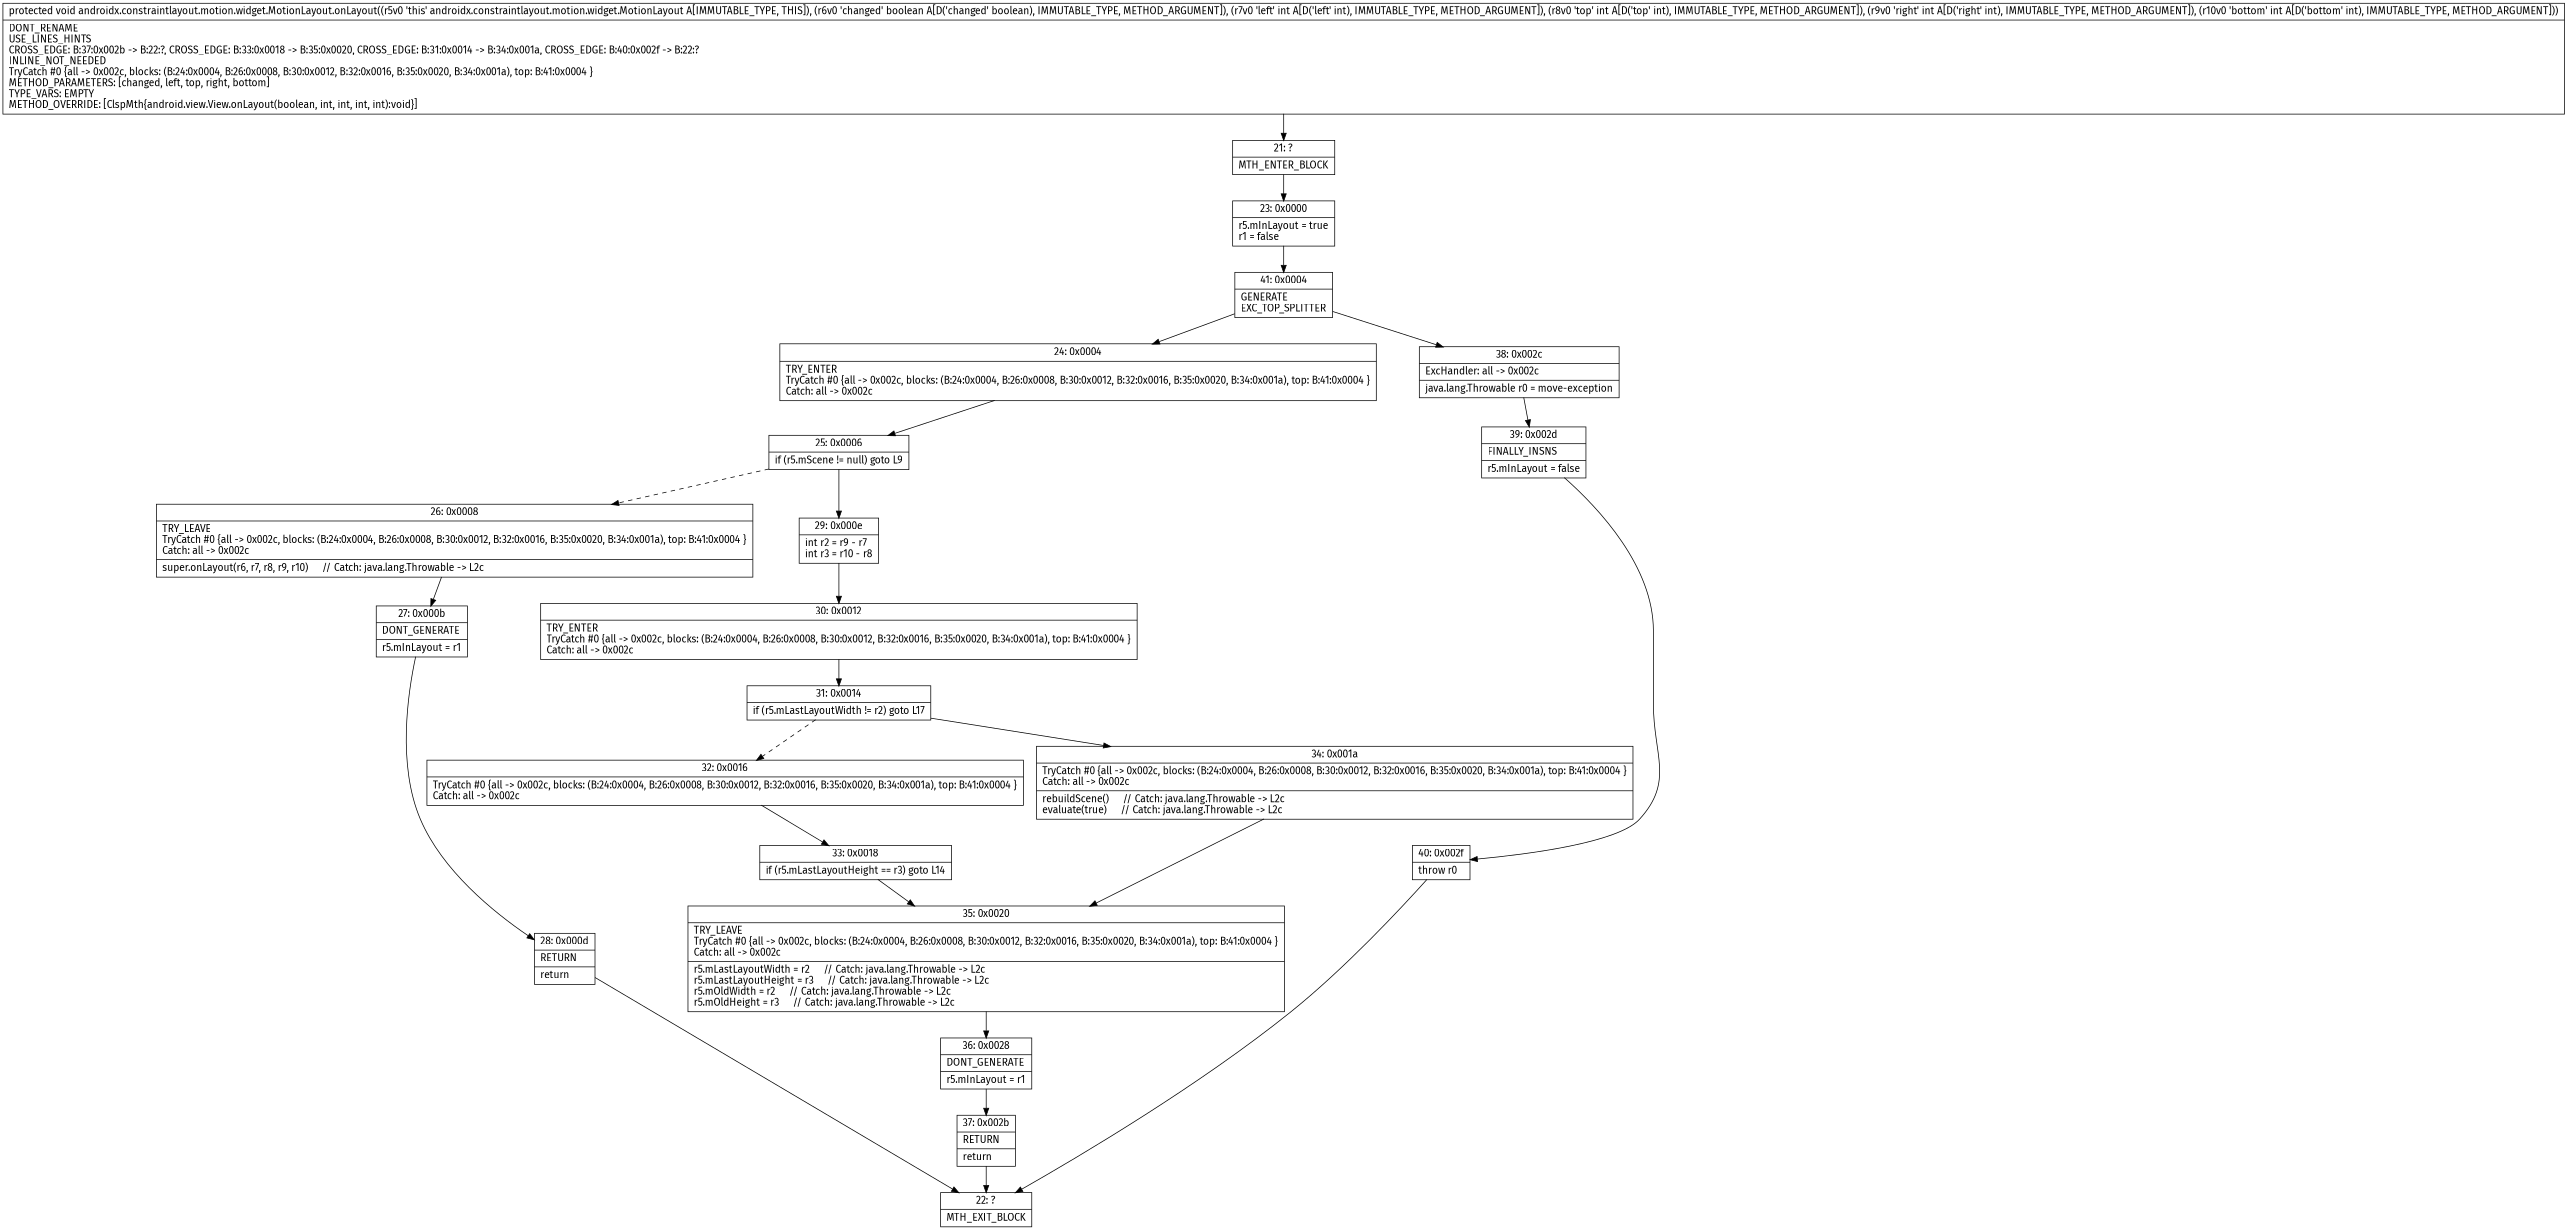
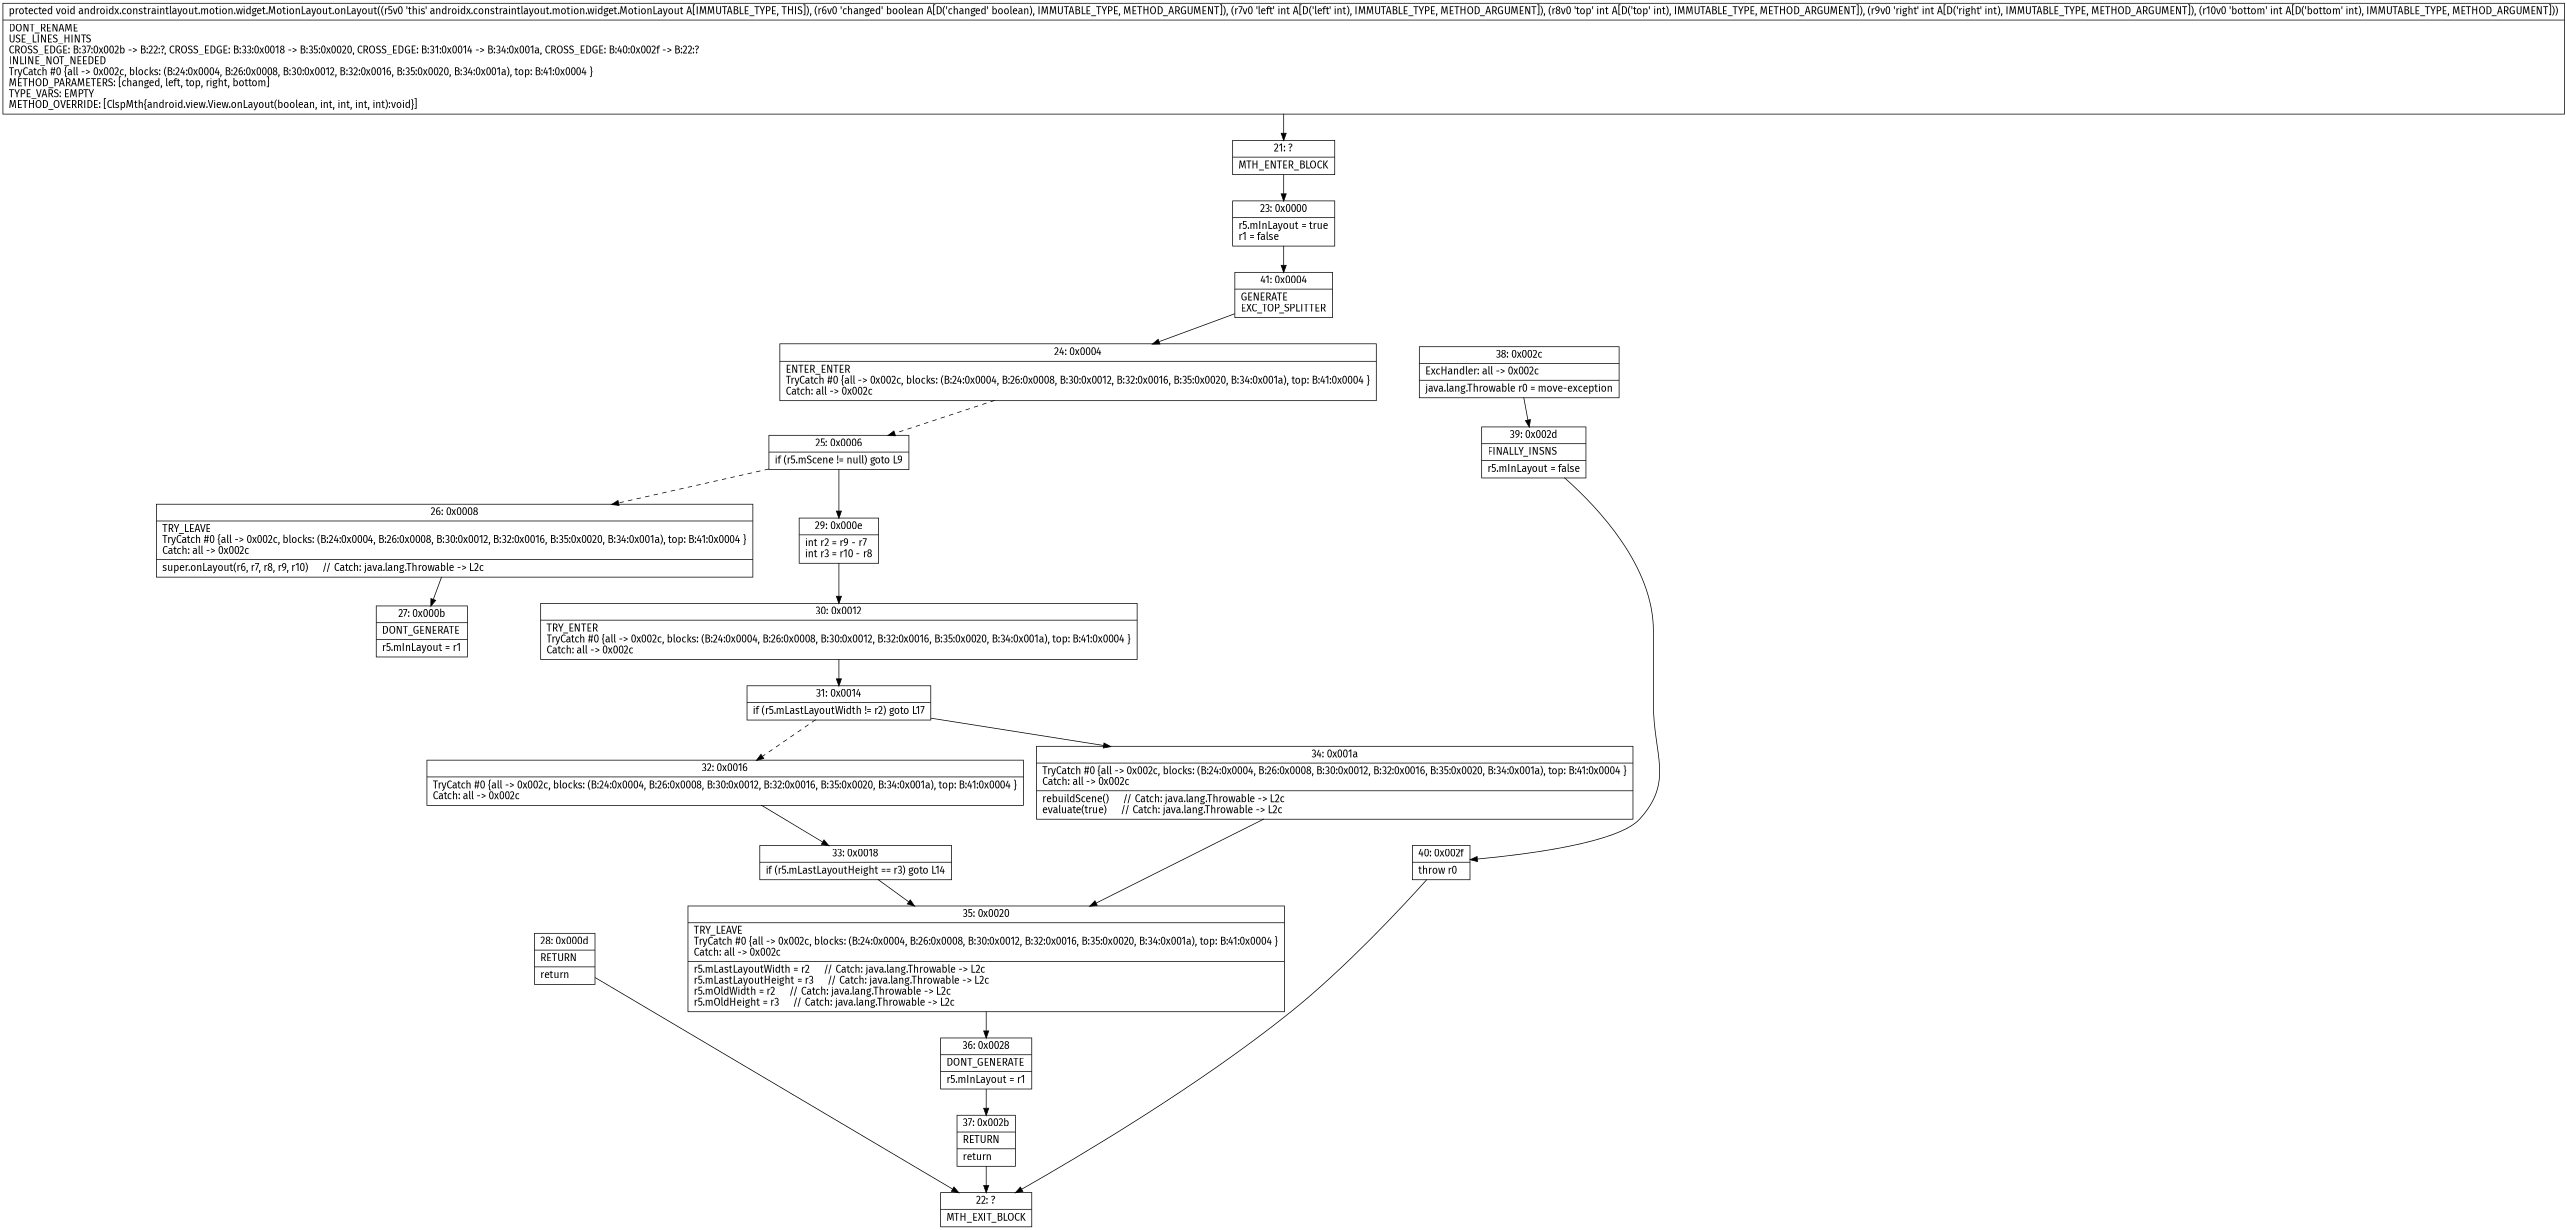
(1385, 328) -> none
(812, 370) -> (818, 370)
(945, 417) -> (945, 417)
(420, 817) -> none
